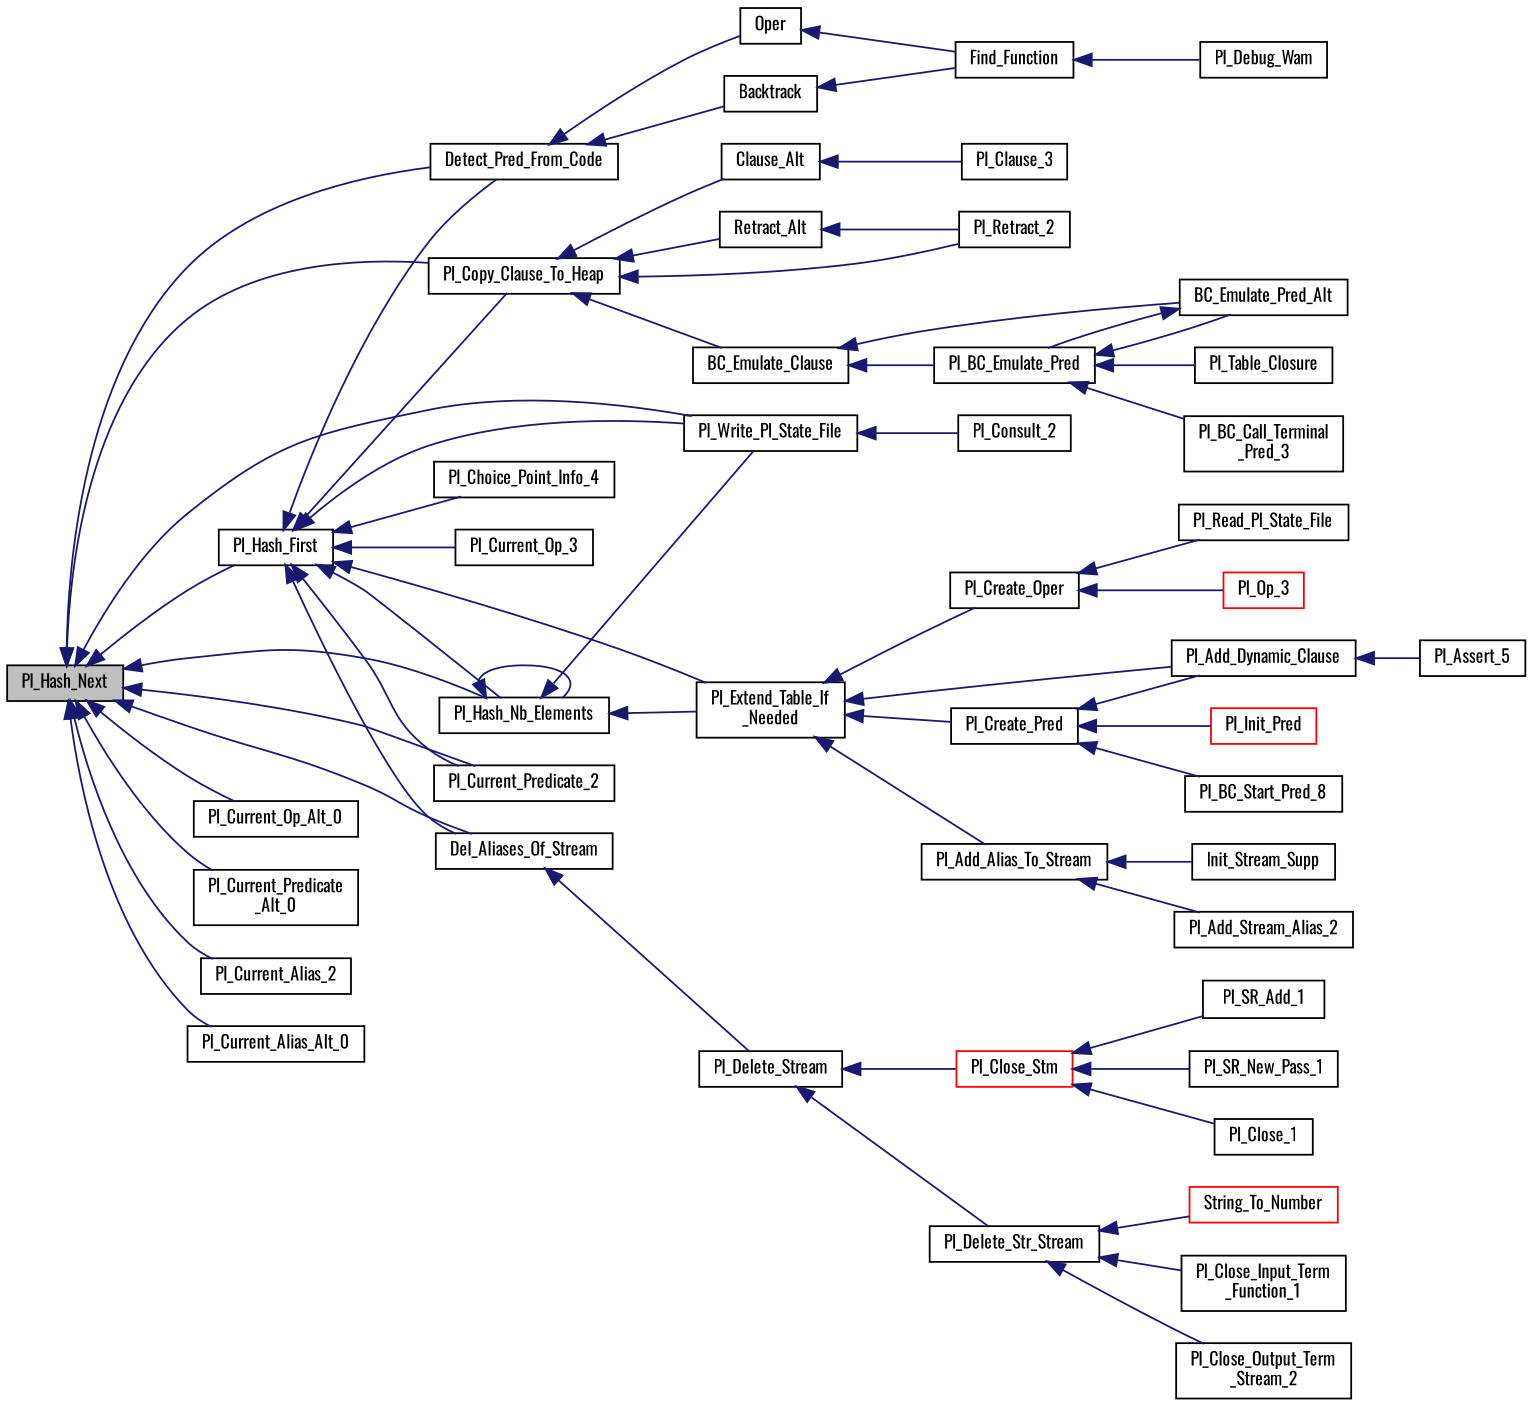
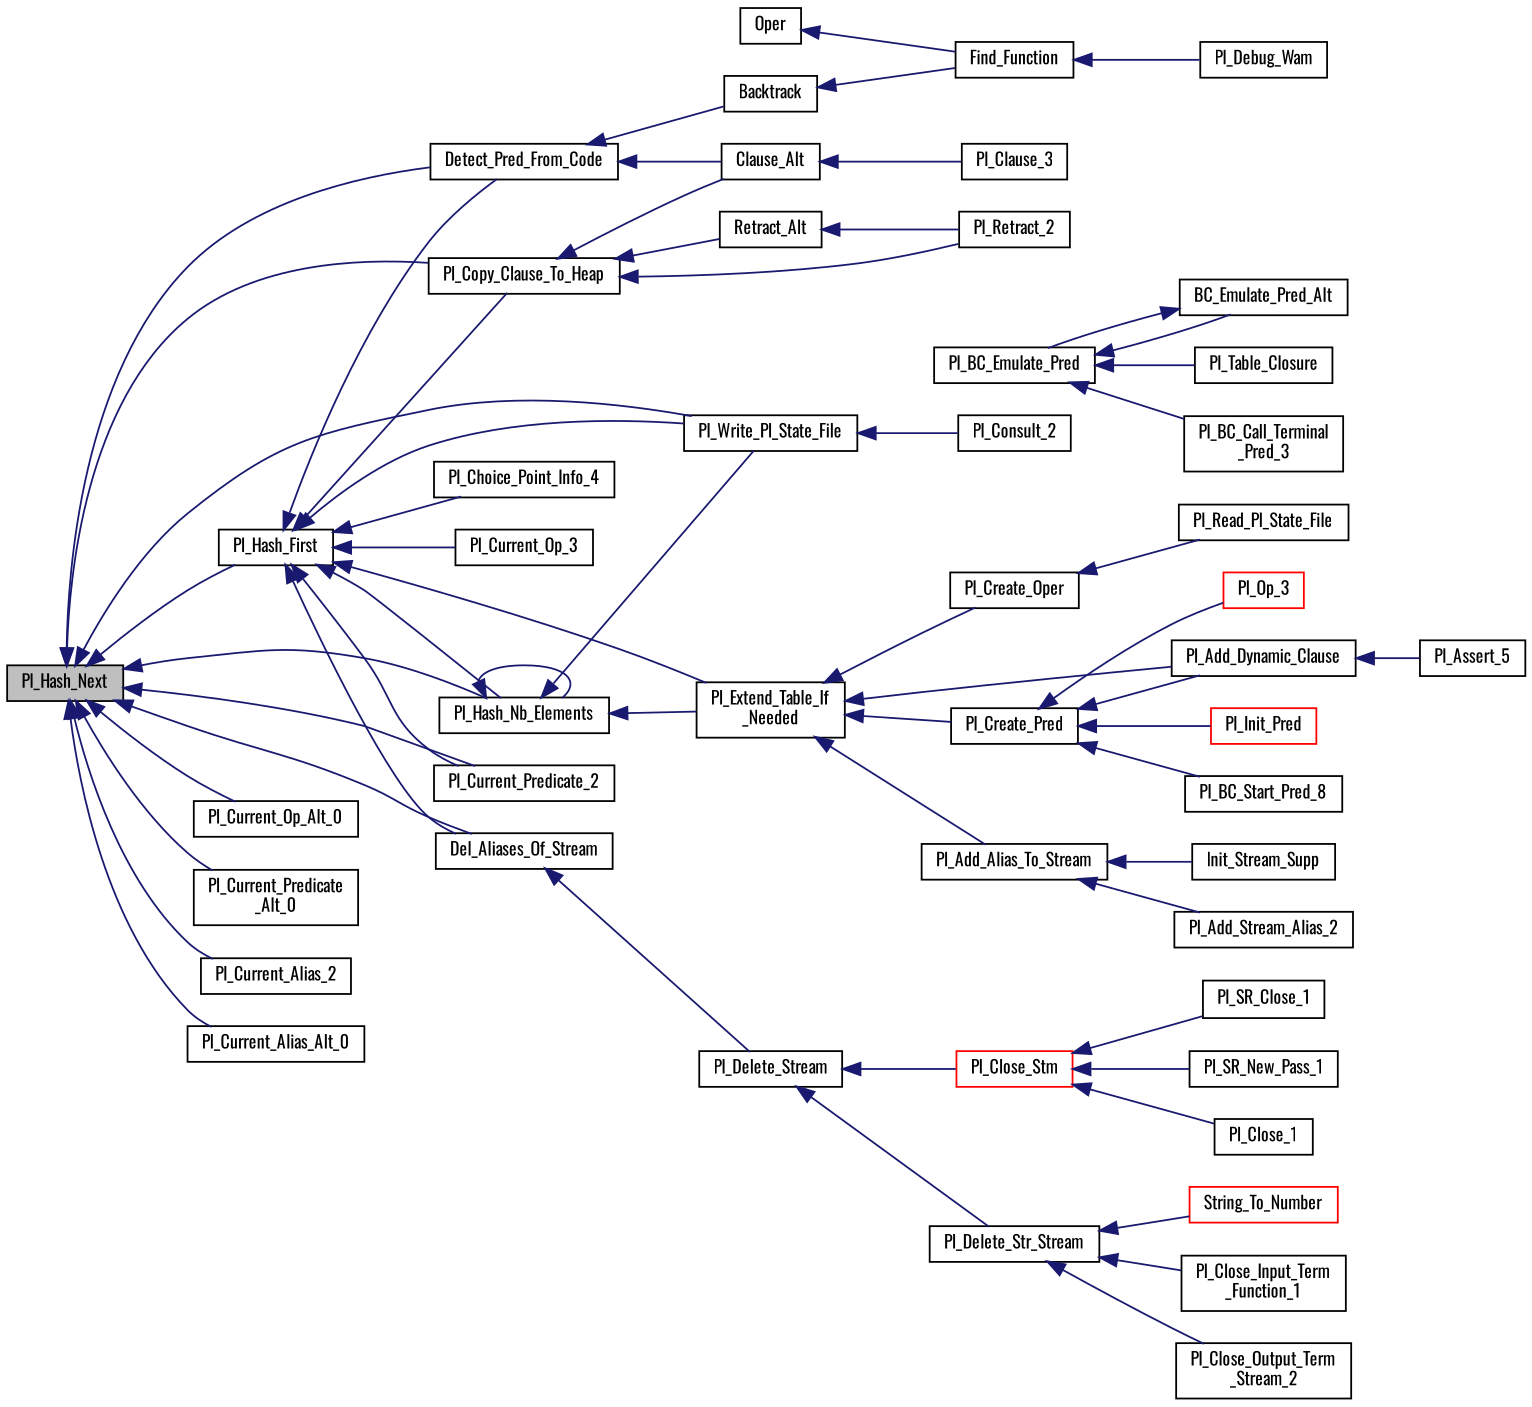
(649, 79) -> (679, 162)
(771, 365) -> none
(1160, 590) -> (1135, 644)
(1264, 999) -> (1264, 999)
